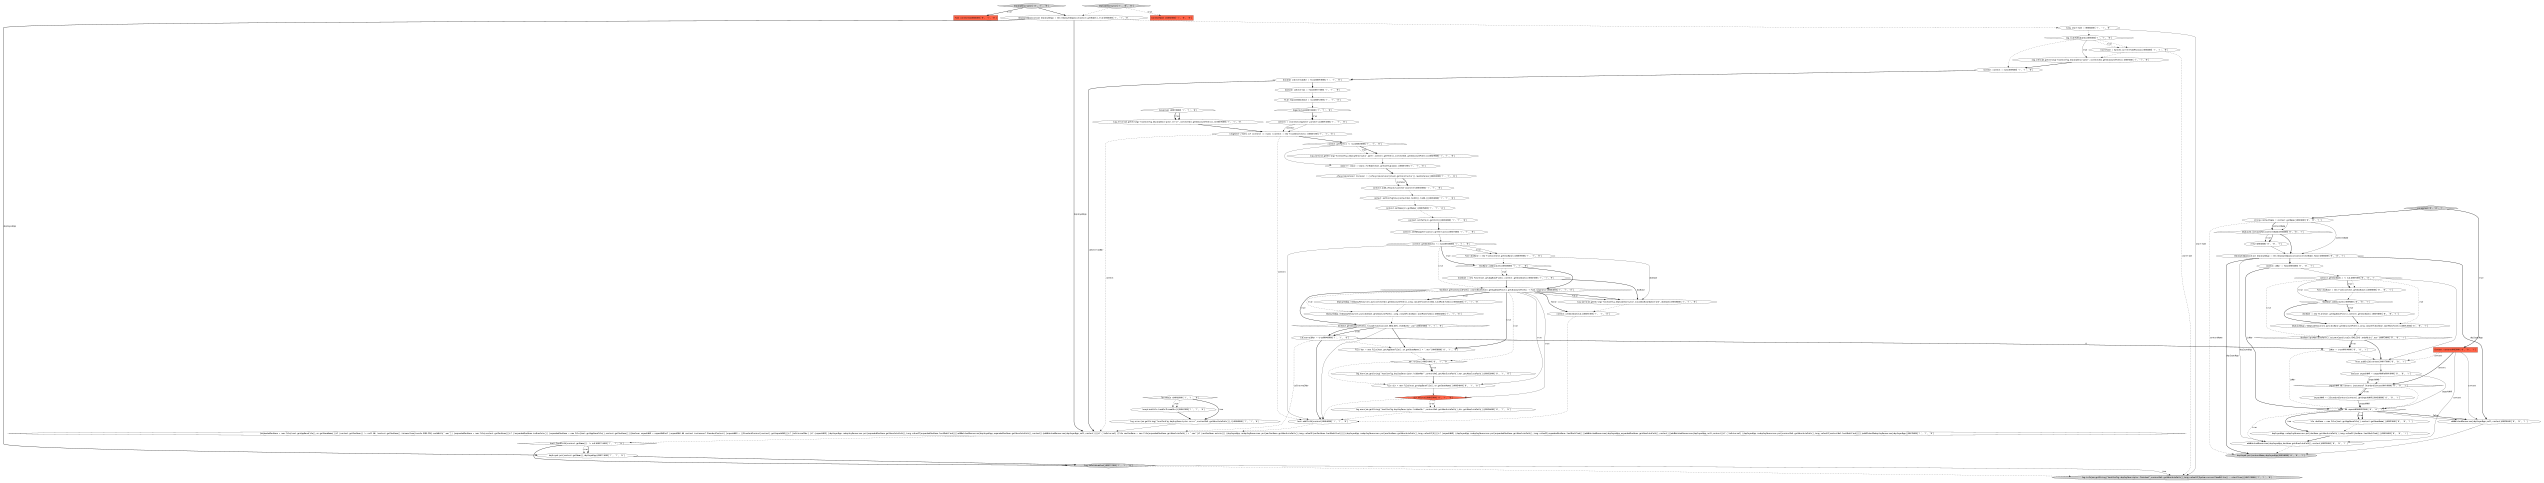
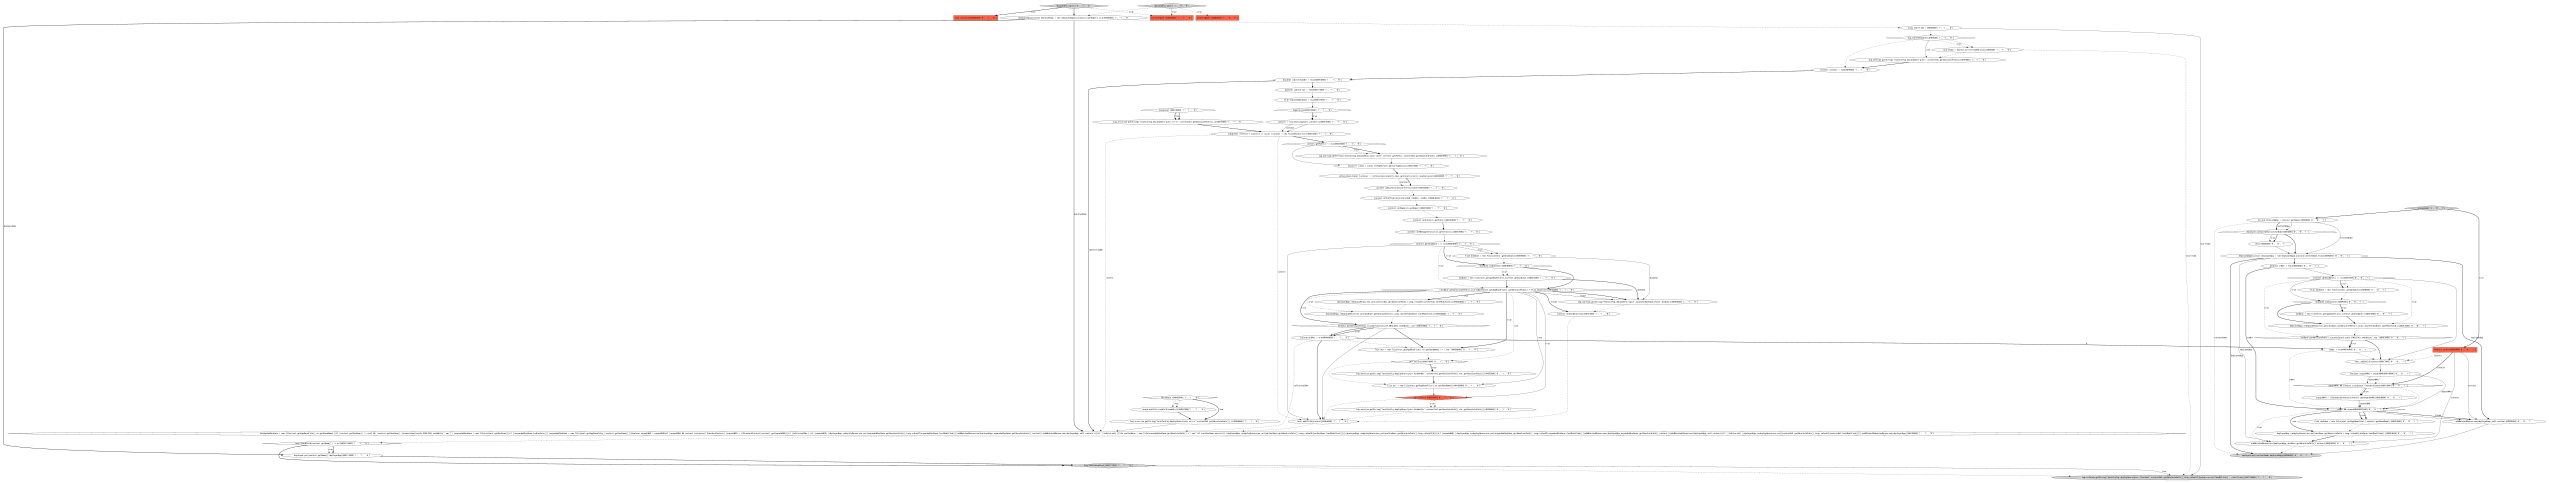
none -> (1172, 18)
